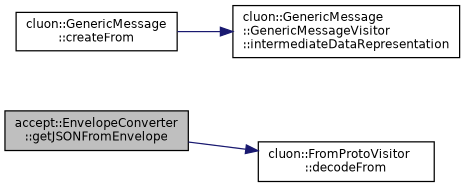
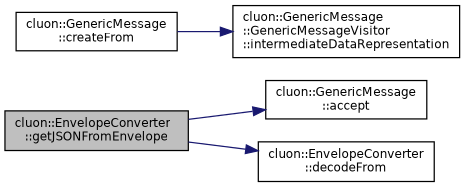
none -> (346, 100)
(97, 131) -> (97, 131)
(346, 162) -> (346, 162)
